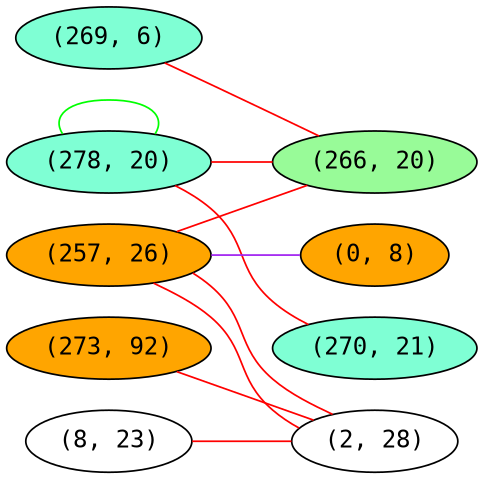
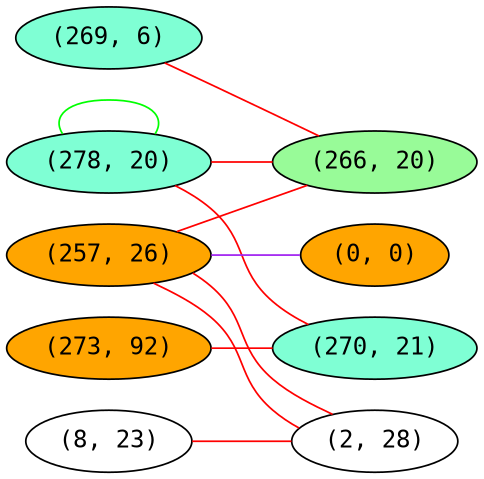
(375, 255) -> (375, 255)
(245, 396) -> (242, 348)
